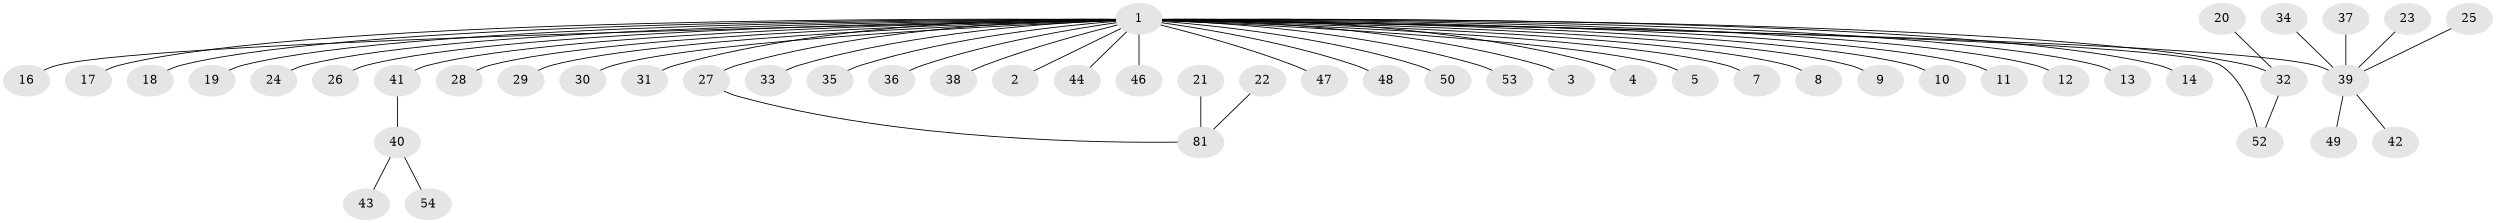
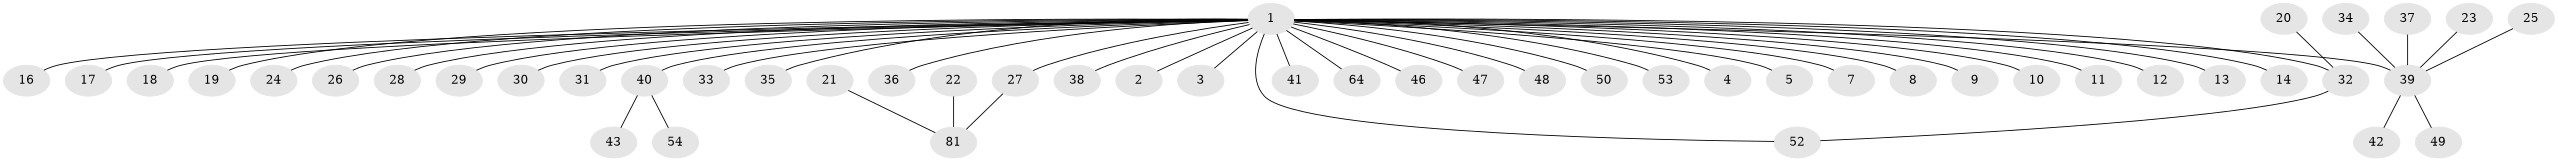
(1077, 81) -> (1357, 81)
(397, 112) -> (807, 45)
